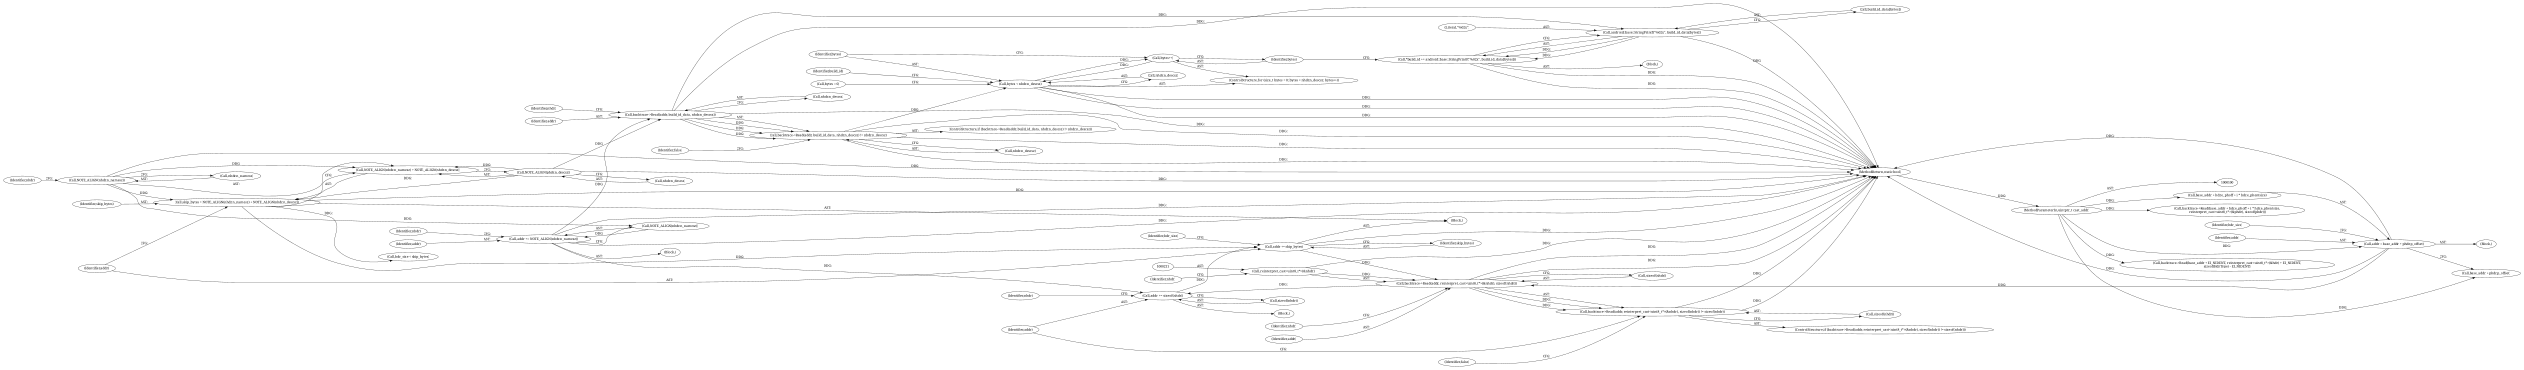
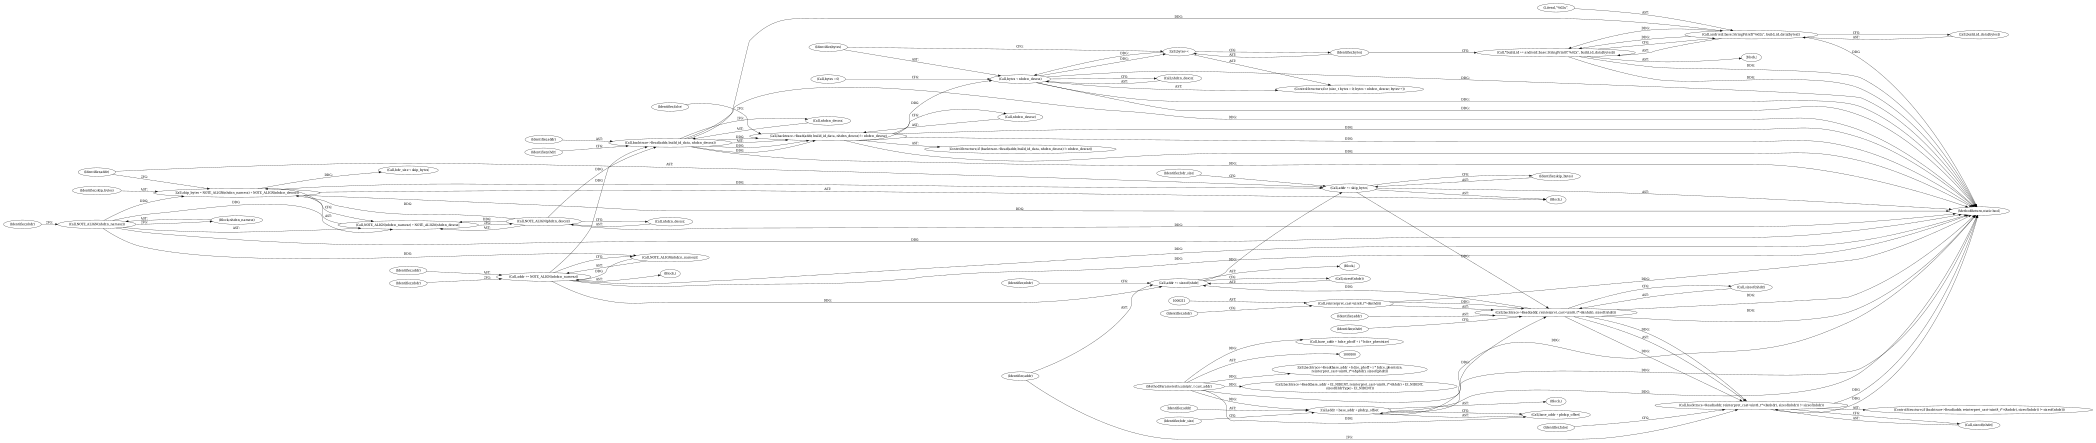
(828, 71) -> none
(237, 176) -> (237, 220)
(1967, 191) -> (1593, 355)
(2333, 201) -> (1453, 417)
(1547, 230) -> (1646, 192)
